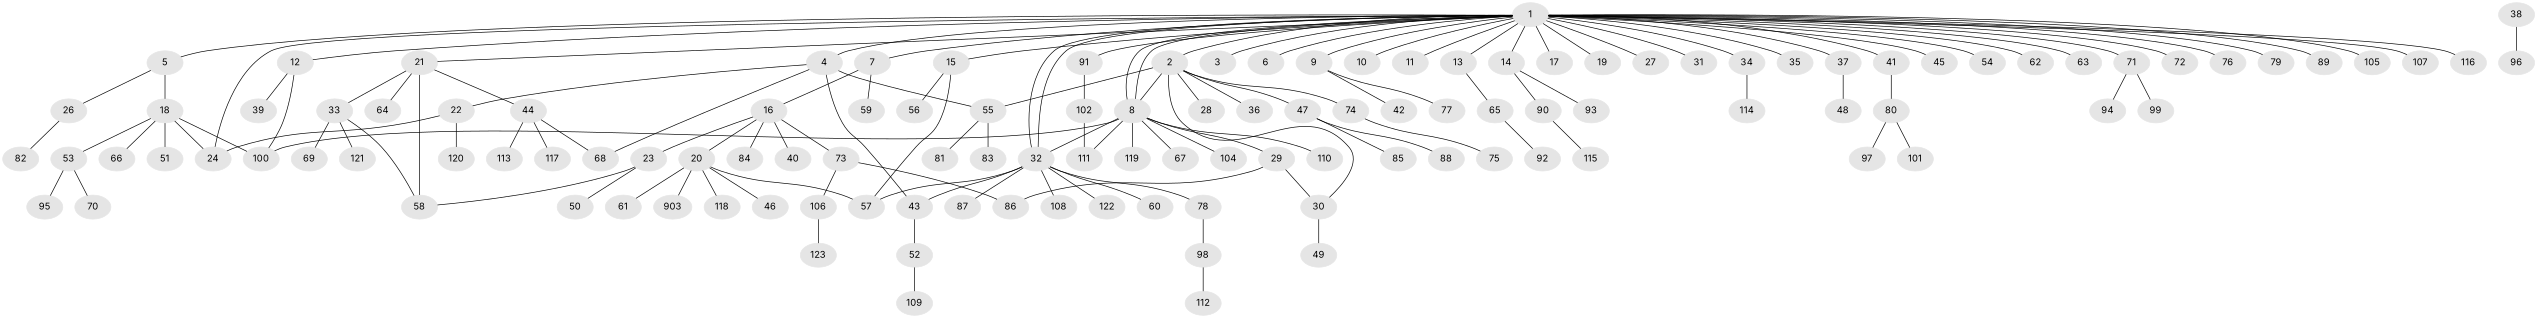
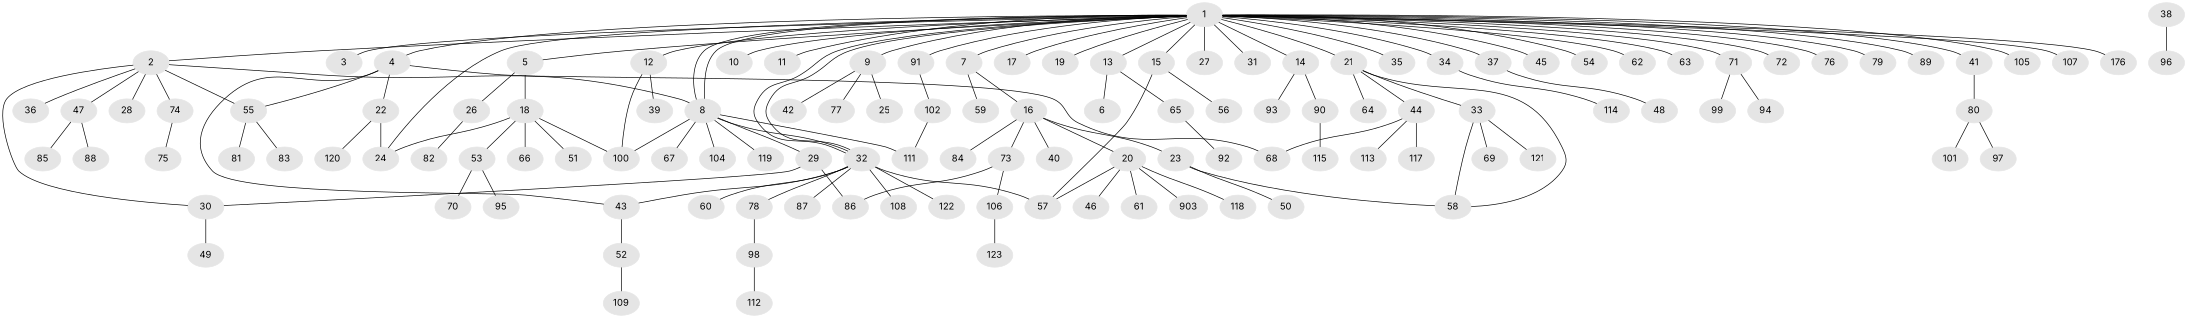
(1395, 28) -> (1105, 87)
(2468, 63) -> (2118, 63)
none -> (885, 111)
(1325, 159) -> none
